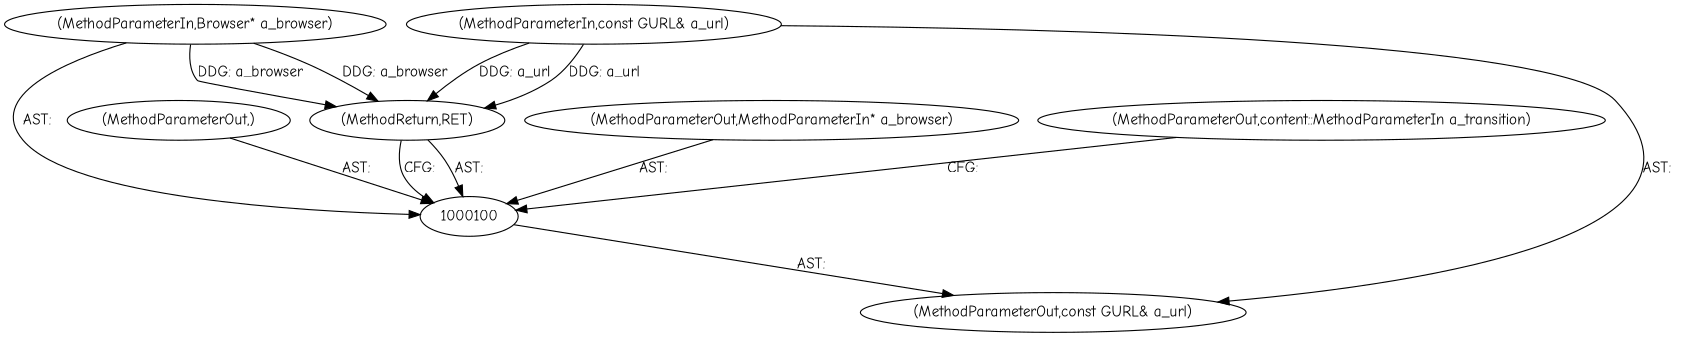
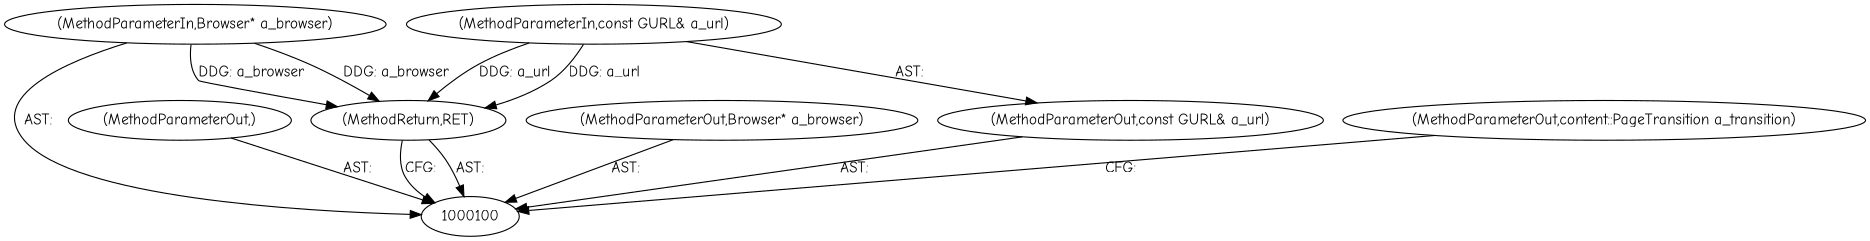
(772, 120) -> (722, 120)
(1322, 120) -> (1604, 120)
(728, 259) -> (775, 172)
